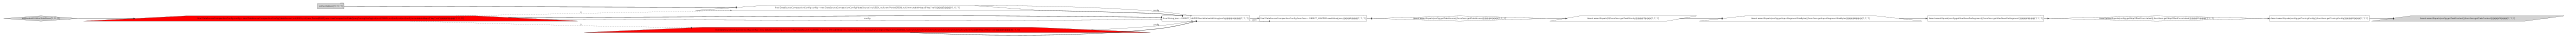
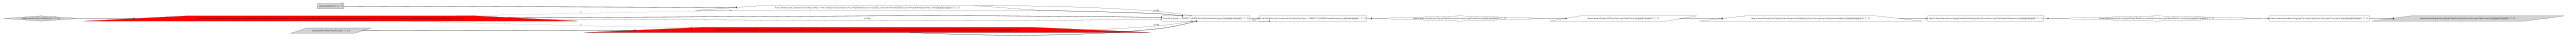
none -> (331, 31)
